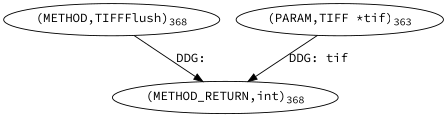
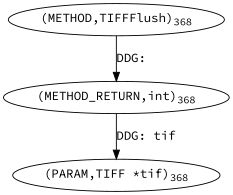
(403, 18) -> (179, 174)
(287, 56) -> (116, 132)
